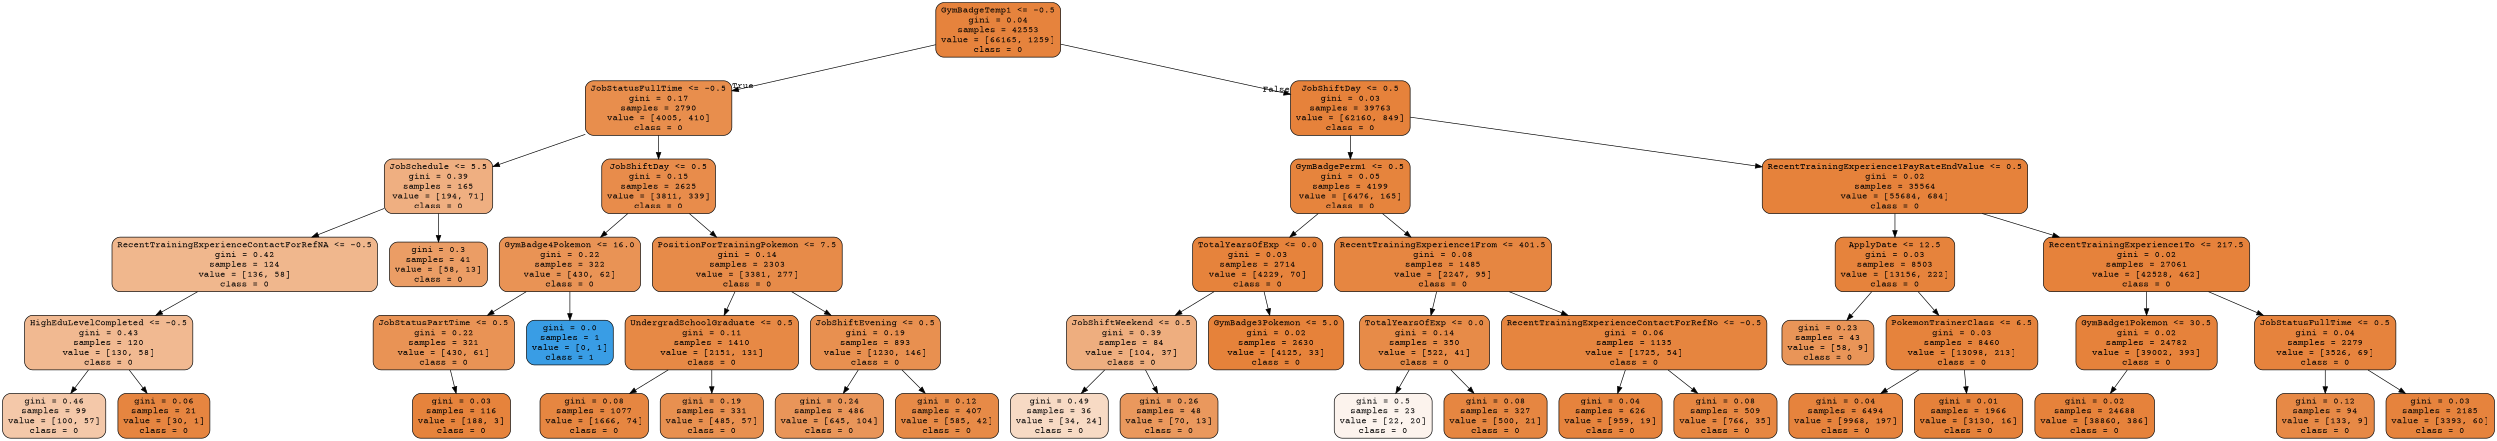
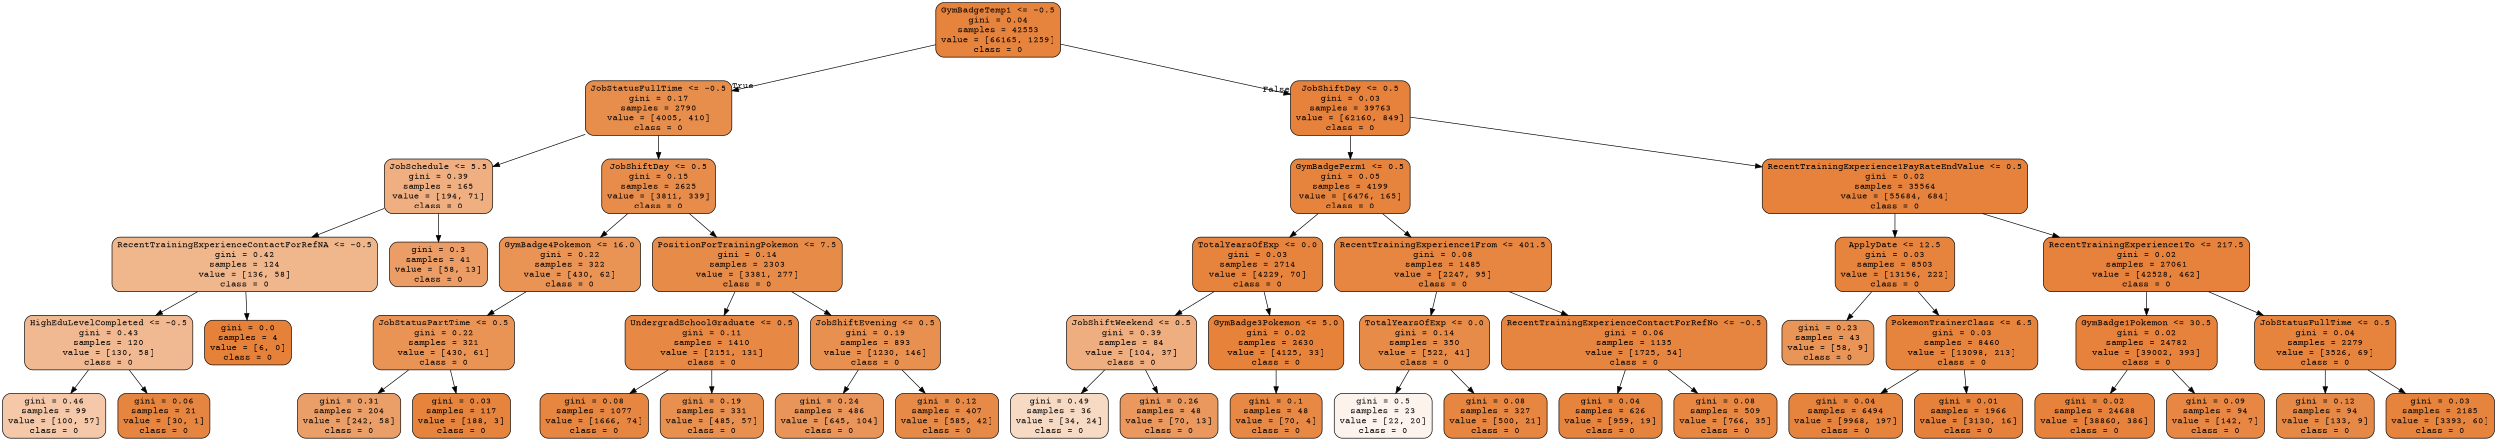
none -> (248, 343)
(570, 343) -> none
none -> (349, 416)
(462, 416) -> (462, 416)
none -> (1276, 416)
none -> (2216, 416)
